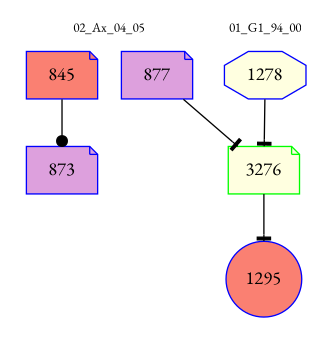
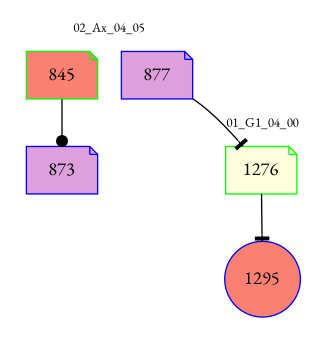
(265, 28) -> (263, 123)
(62, 75) -> (62, 75)
(265, 75) -> none
(264, 170) -> (261, 170)
